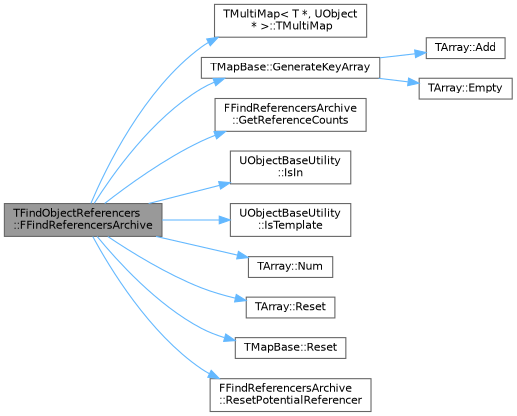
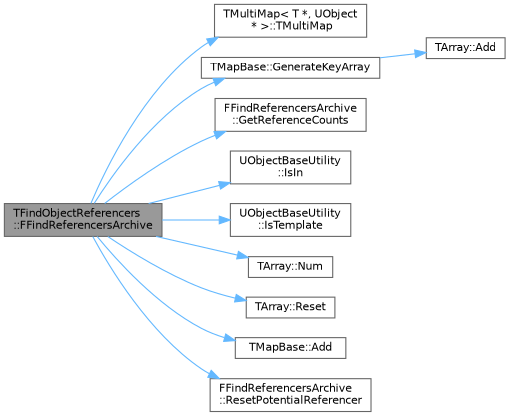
(466, 89) -> none
(291, 348) -> (291, 348)
